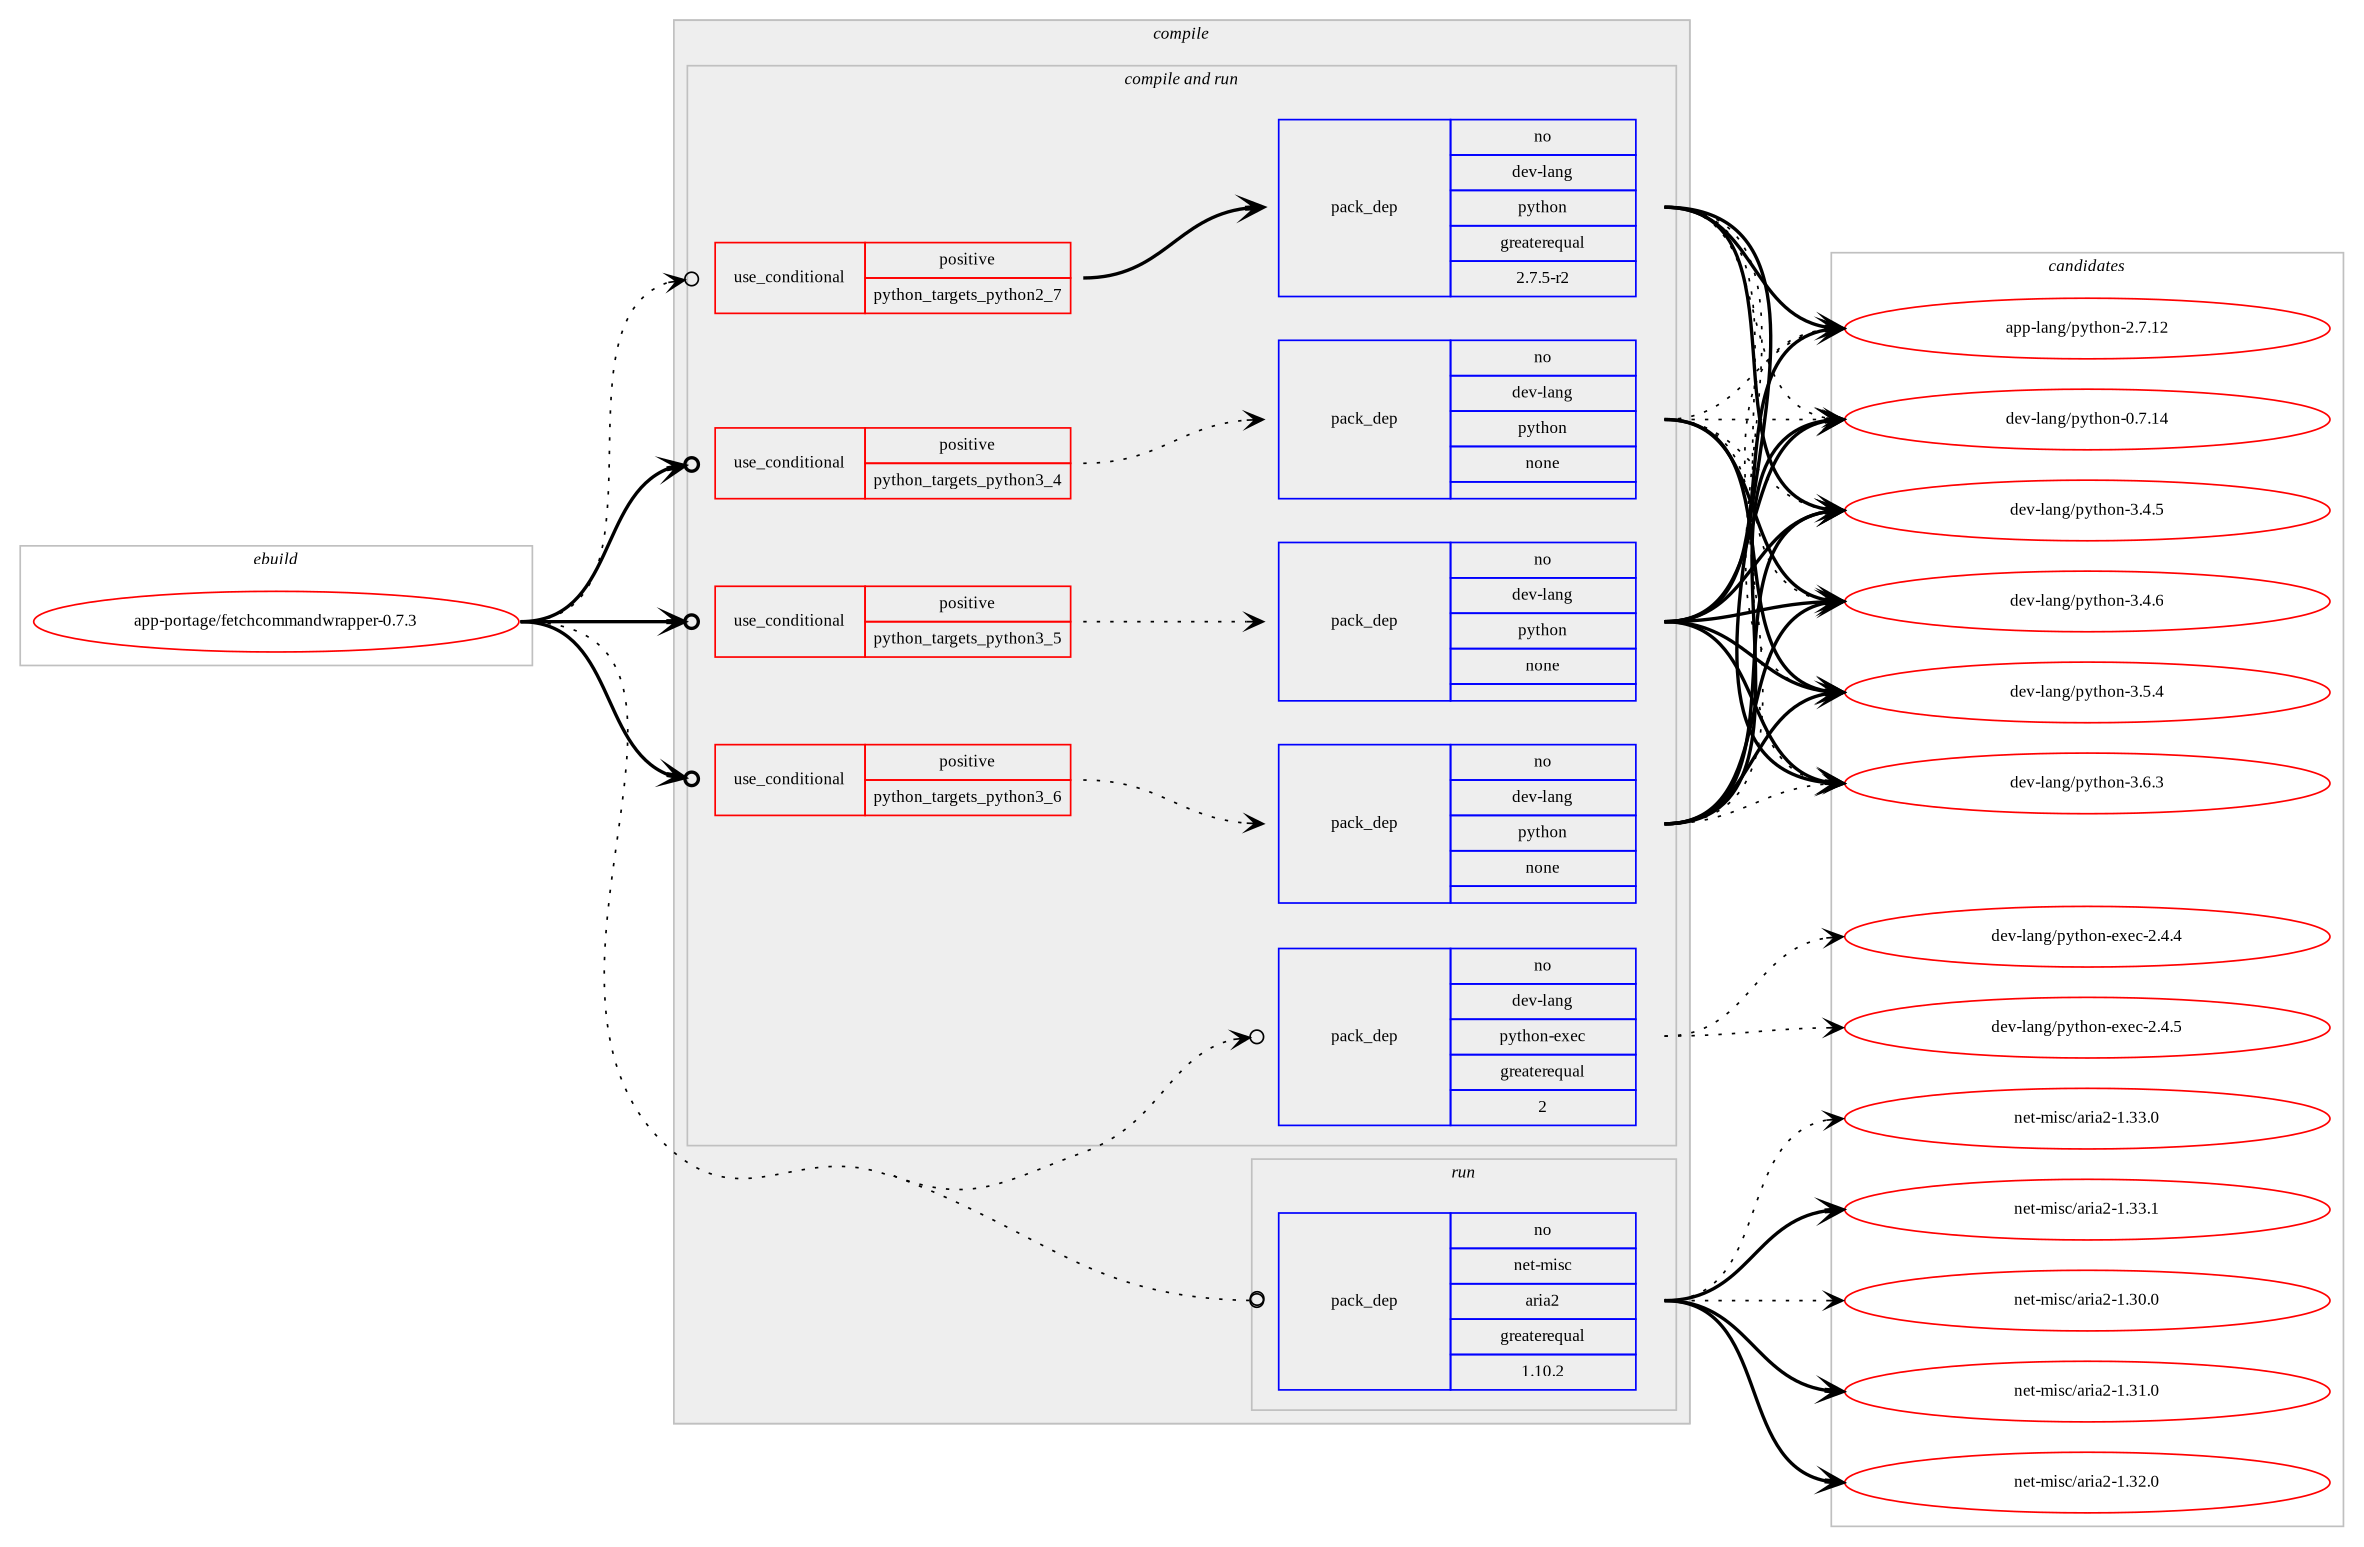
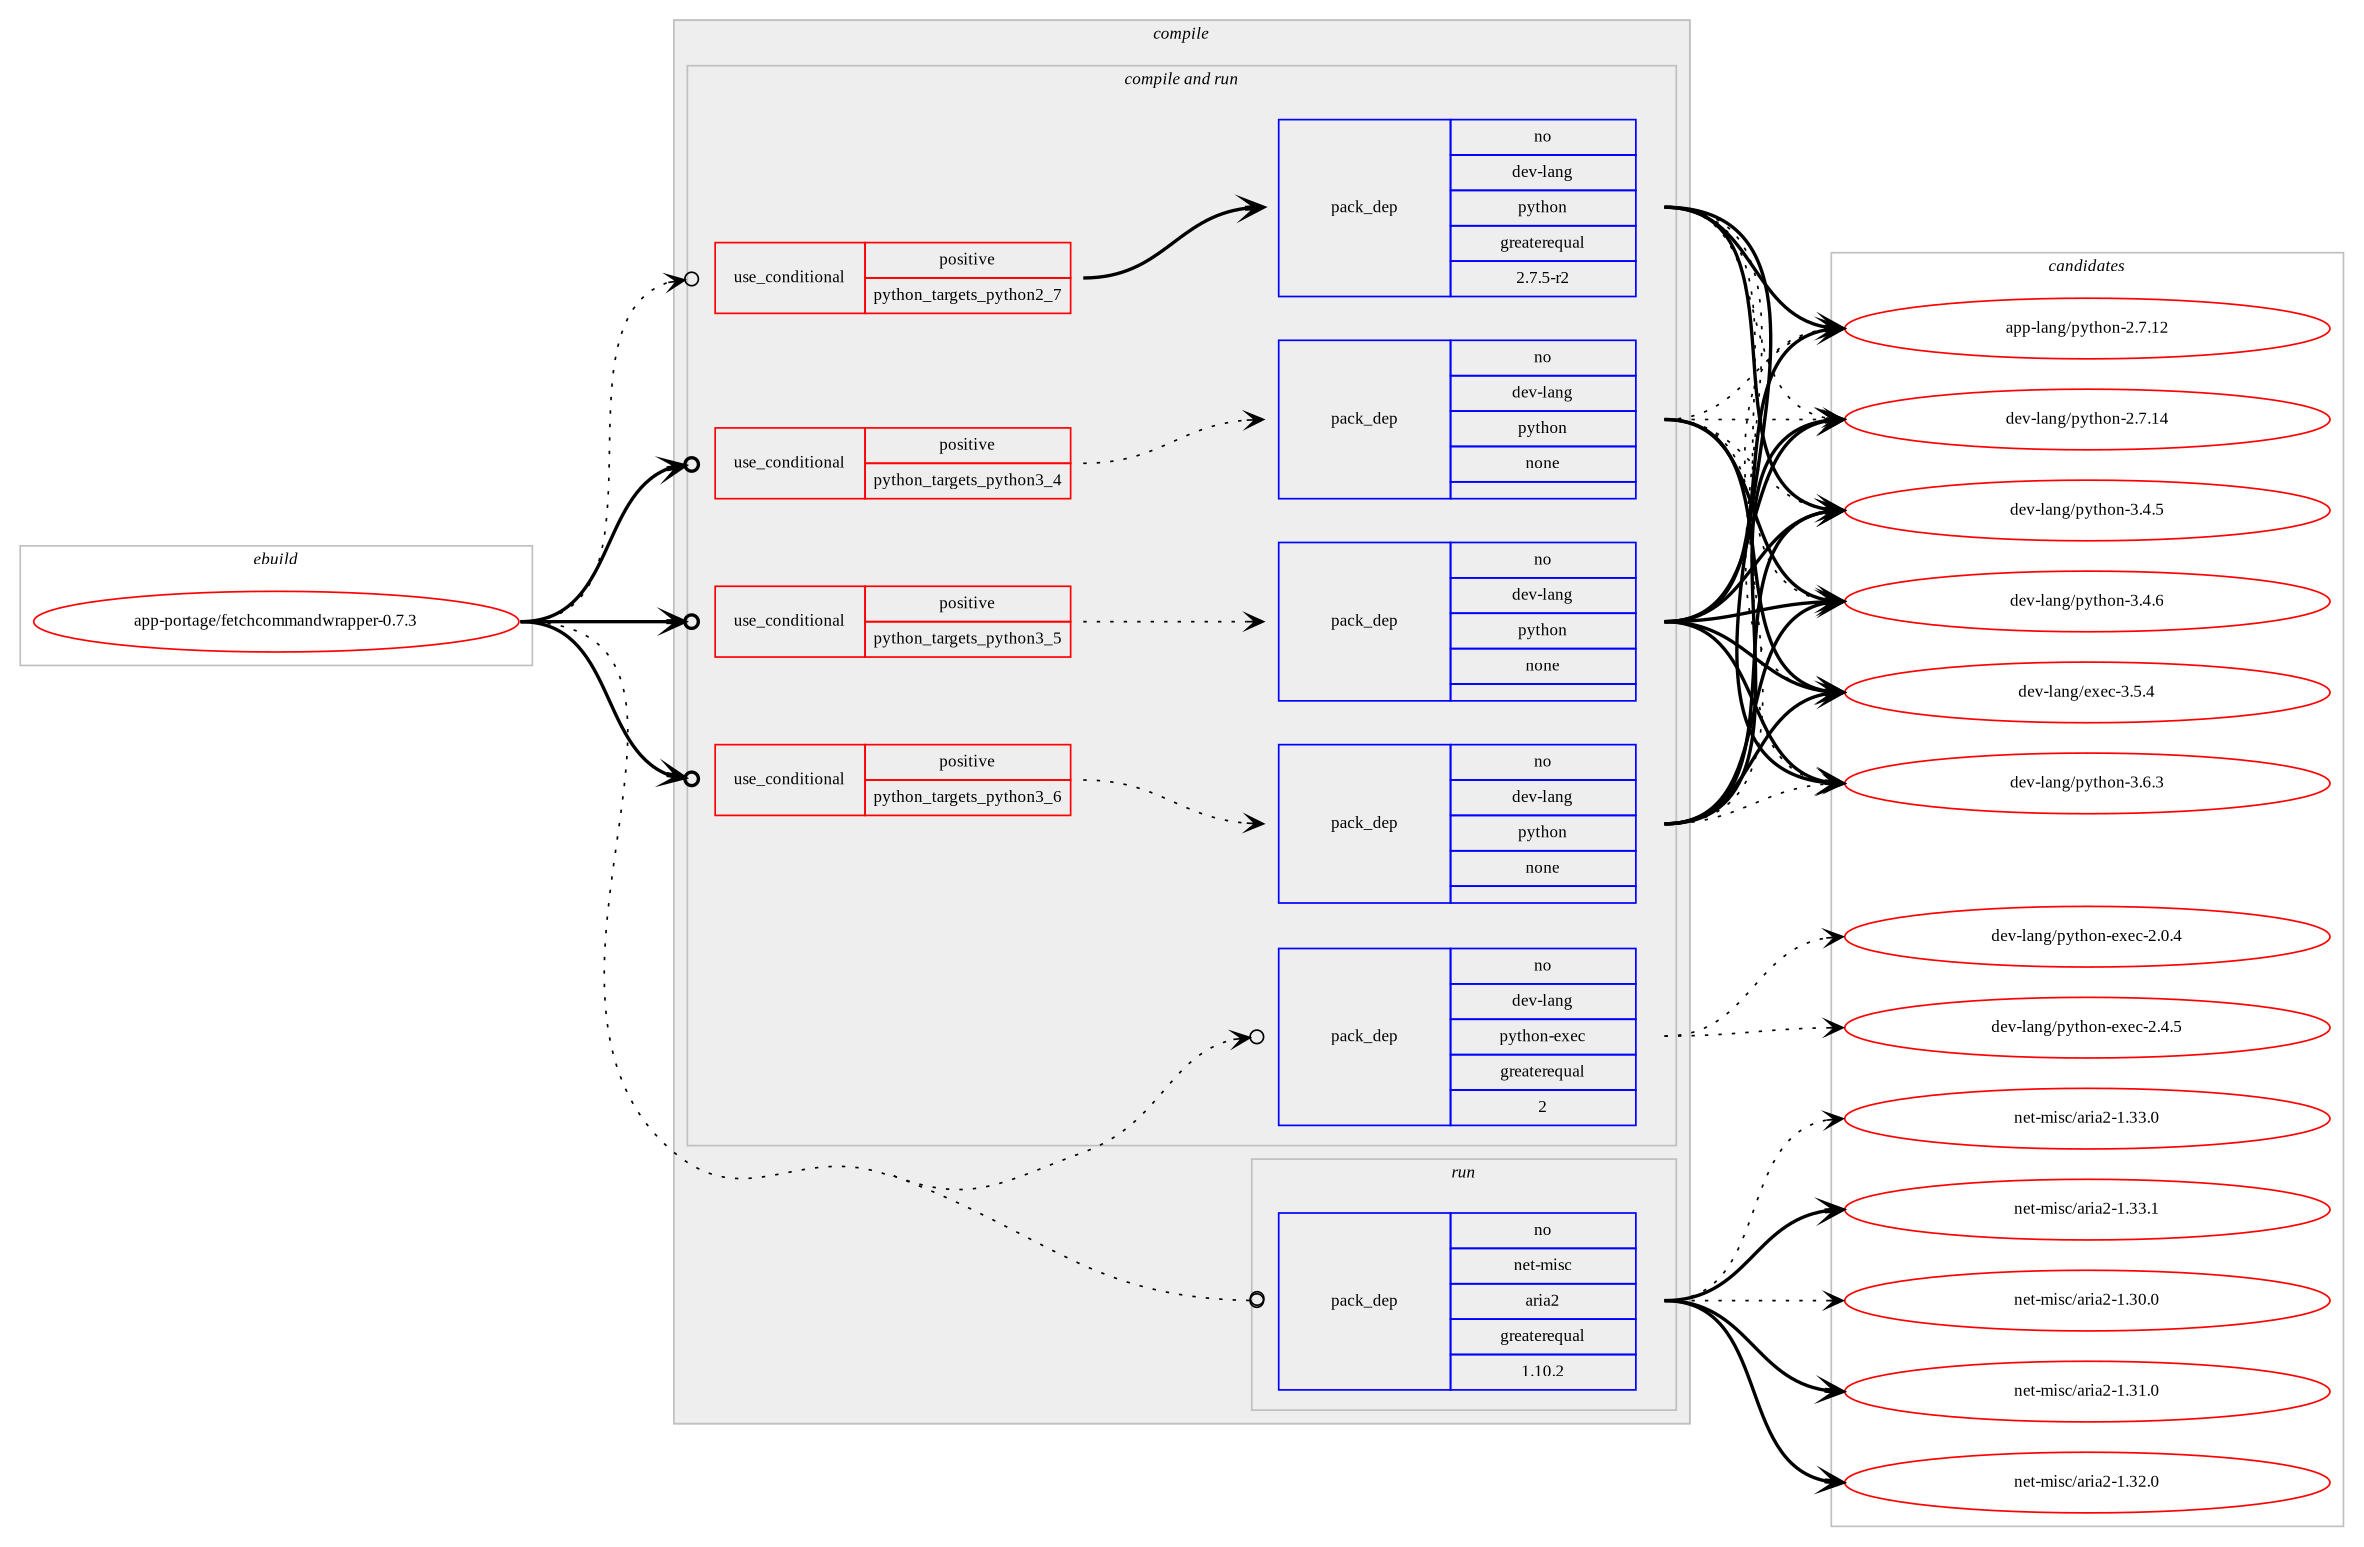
(2087, 419) -> (2087, 419)
(2087, 692) -> (2087, 692)
(2087, 937) -> (2087, 937)
